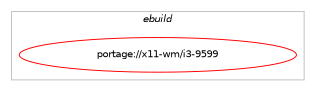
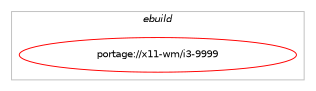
(158, 55) -> (158, 55)
